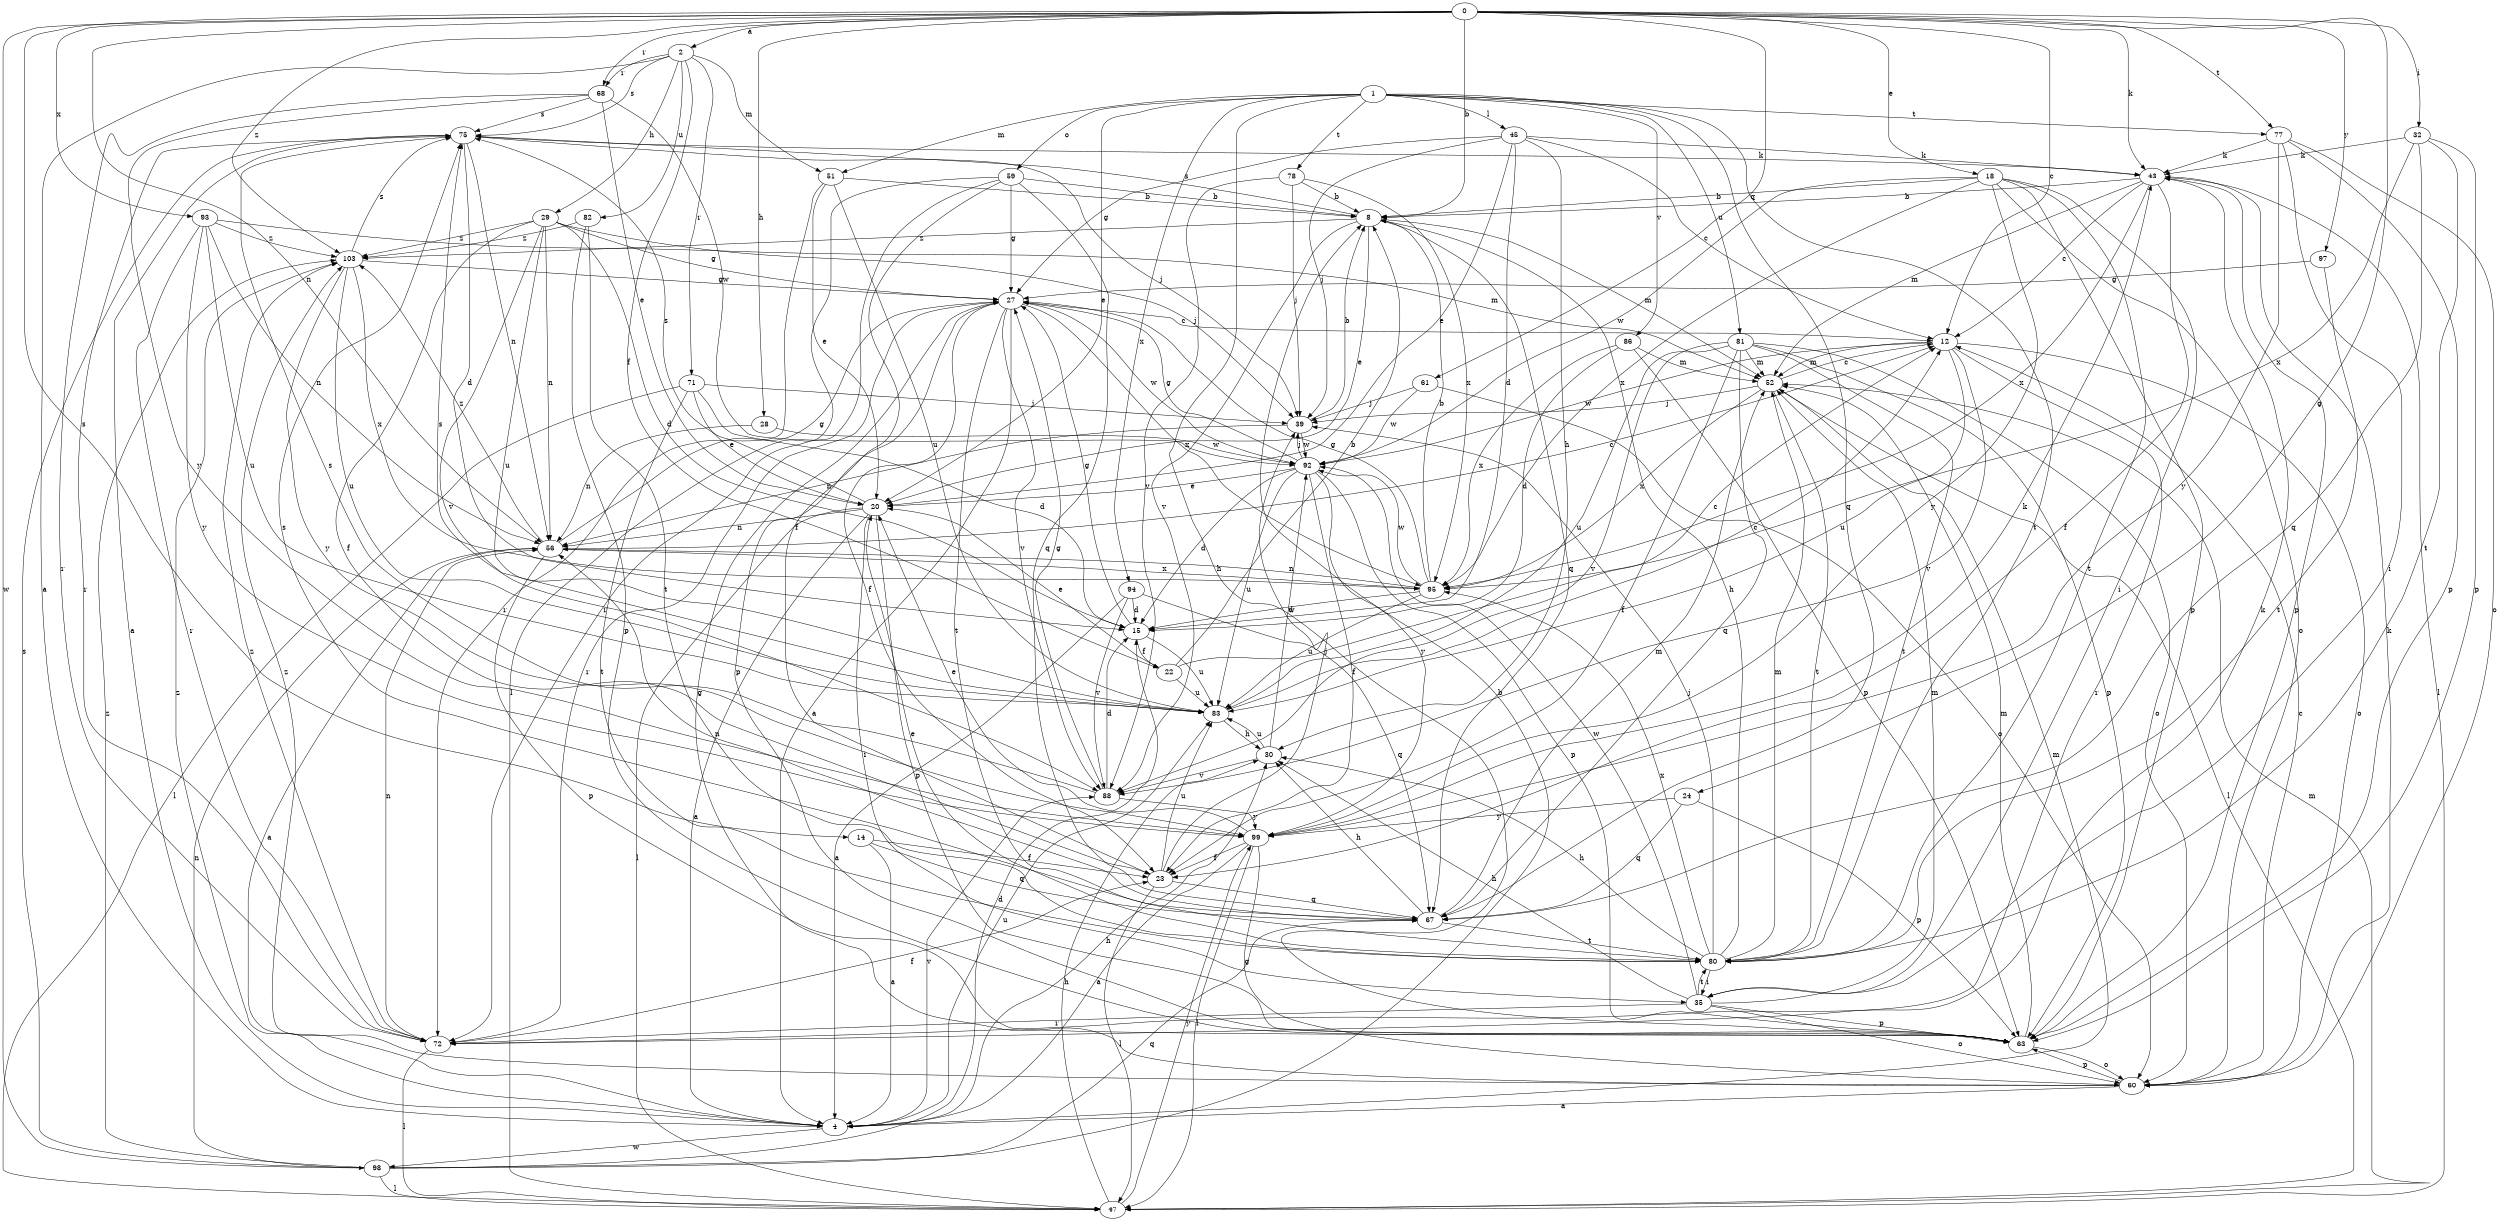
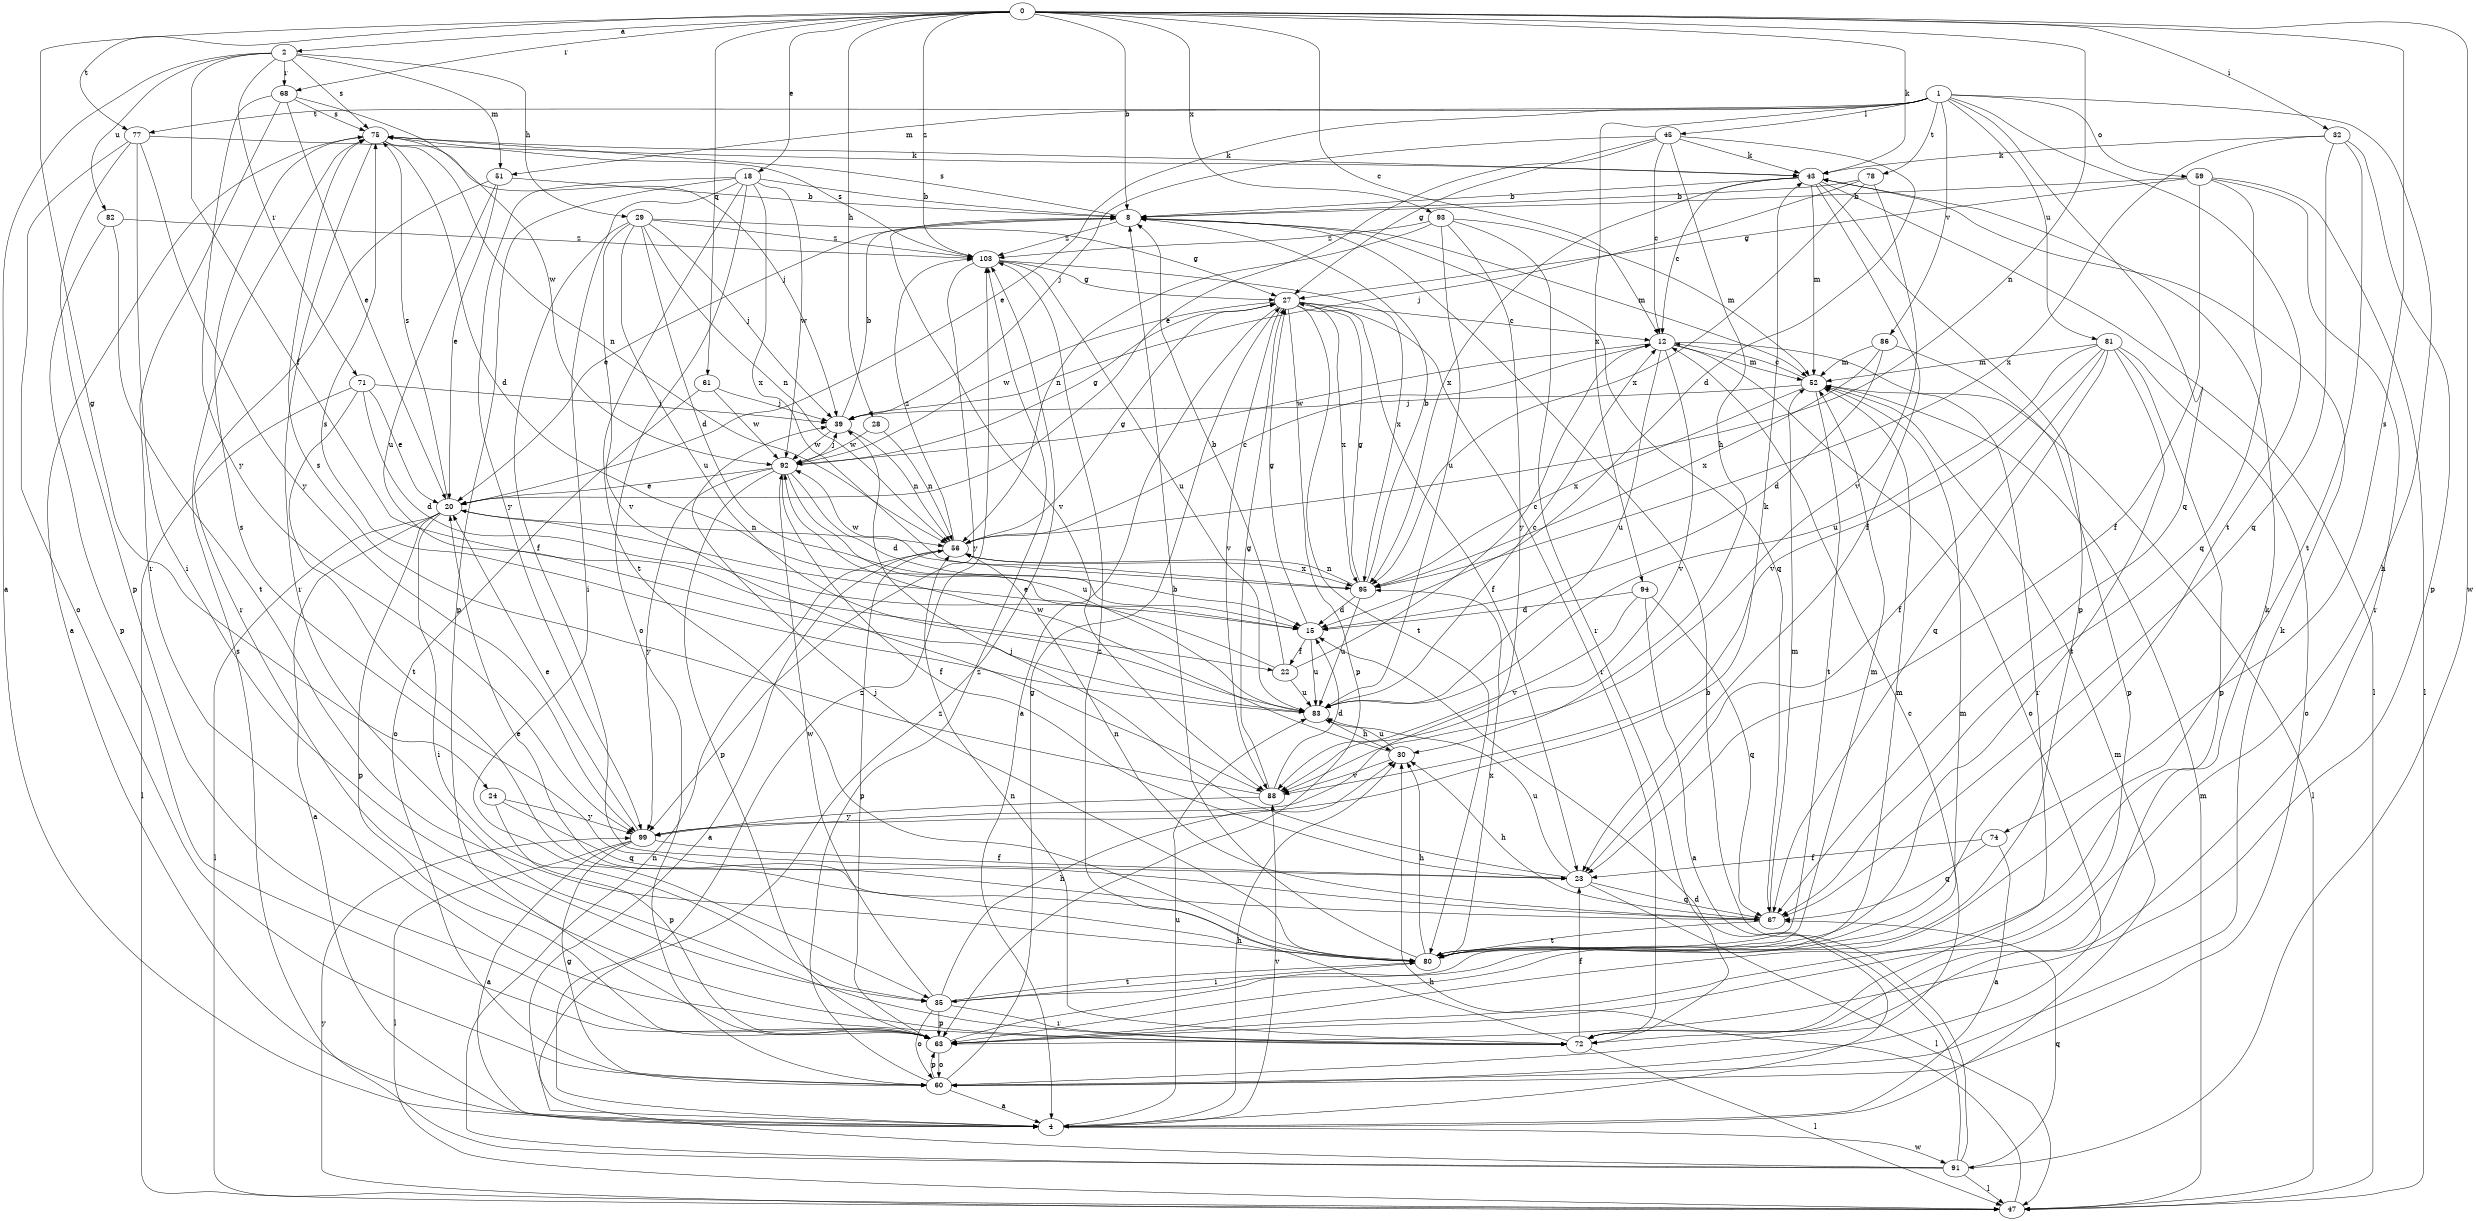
(2323, 259) -> none
(1732, 590) -> (1175, 590)
(861, 838) -> (1994, 838)
(377, 1168) -> (1956, 1168)
